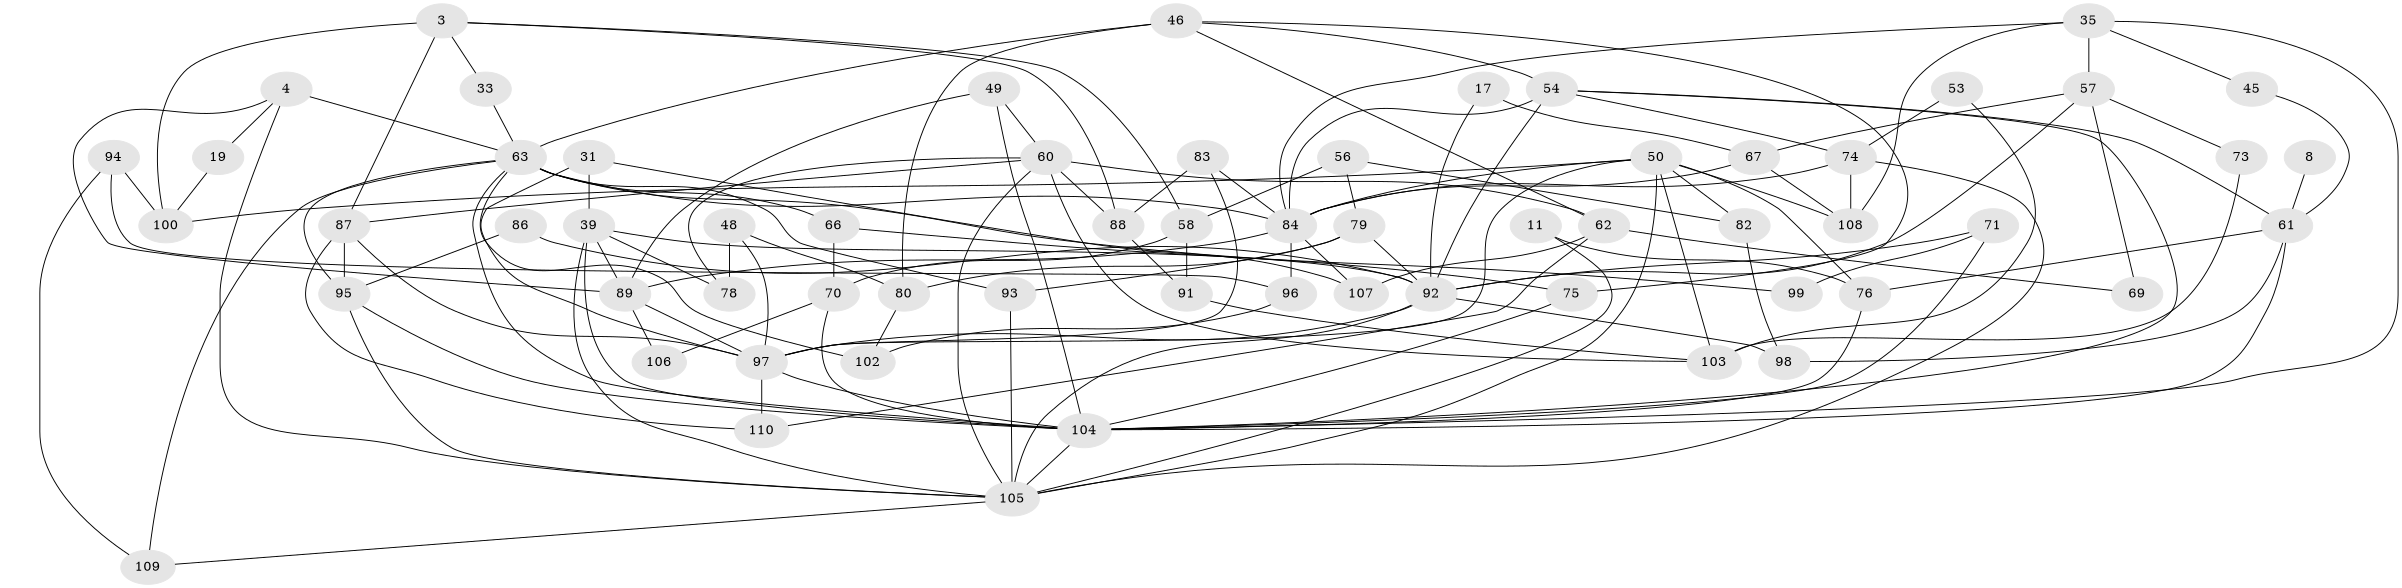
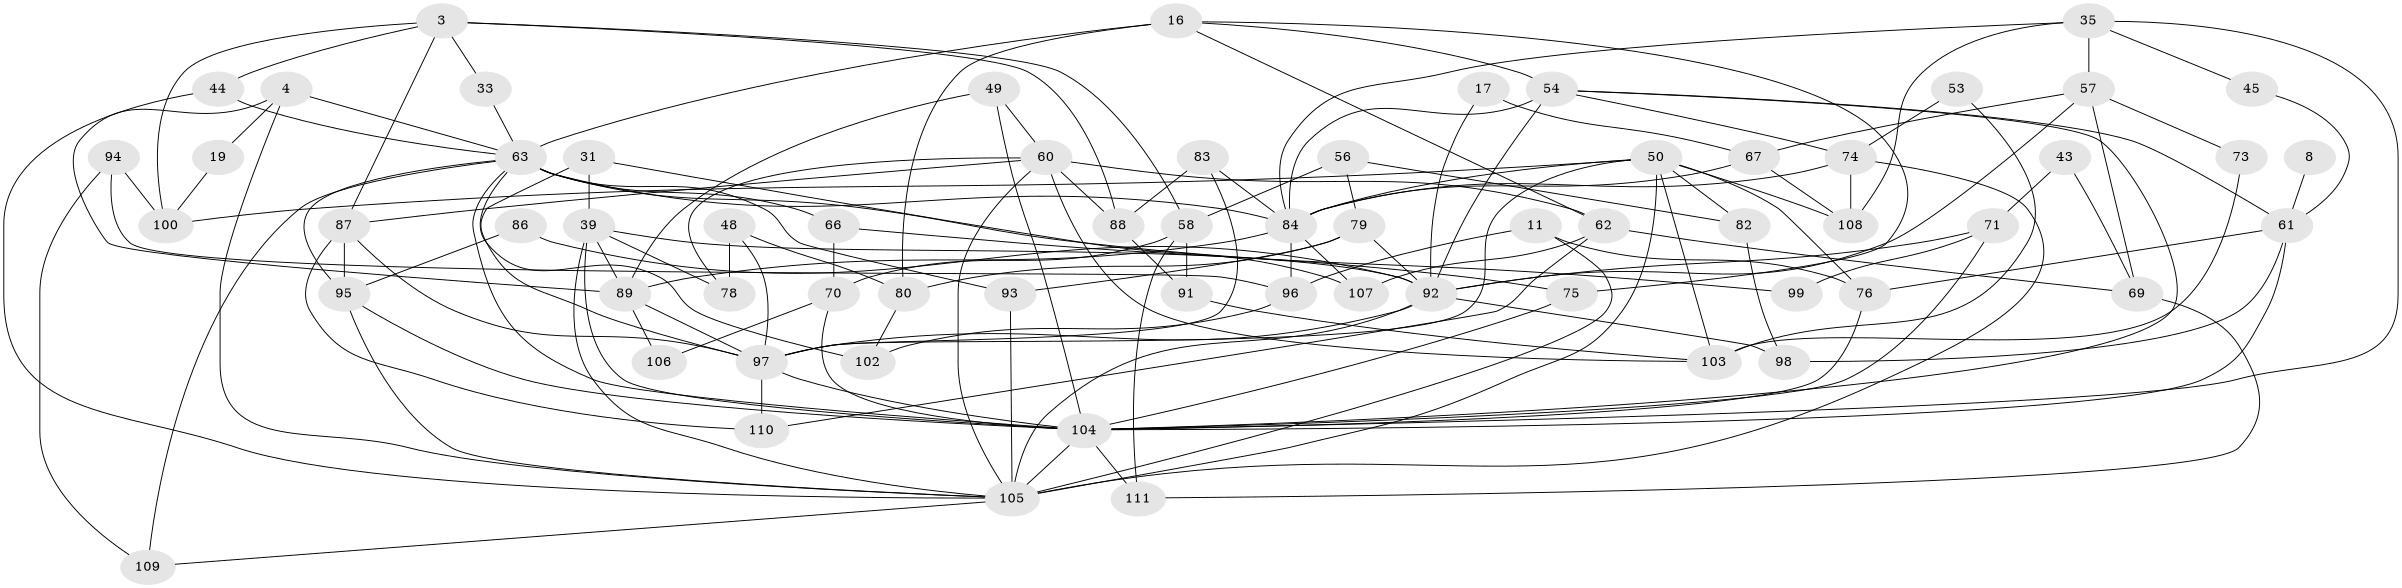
(1176, 21) -> (1176, 21)
none -> (218, 89)
none -> (2065, 157)
none -> (1410, 252)
none -> (1138, 499)
